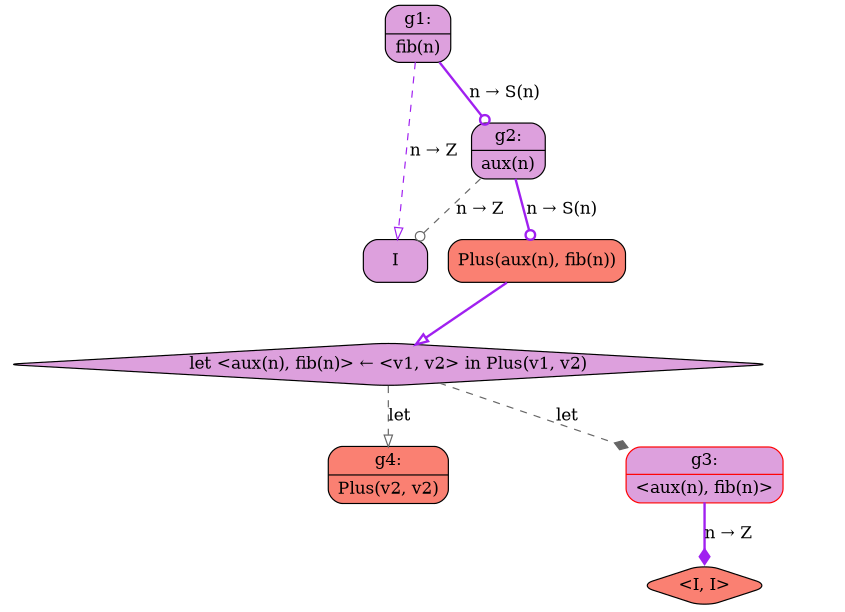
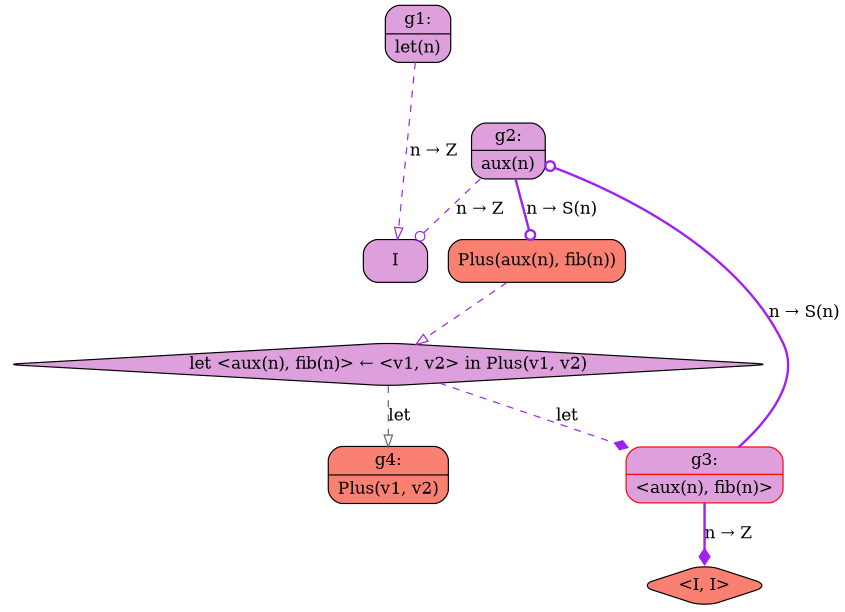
(418, 48) -> (418, 48)
(461, 89) -> (732, 274)
(452, 206) -> (452, 206)
(466, 310) -> (466, 310)
(527, 413) -> (527, 413)
(388, 489) -> (388, 489)
